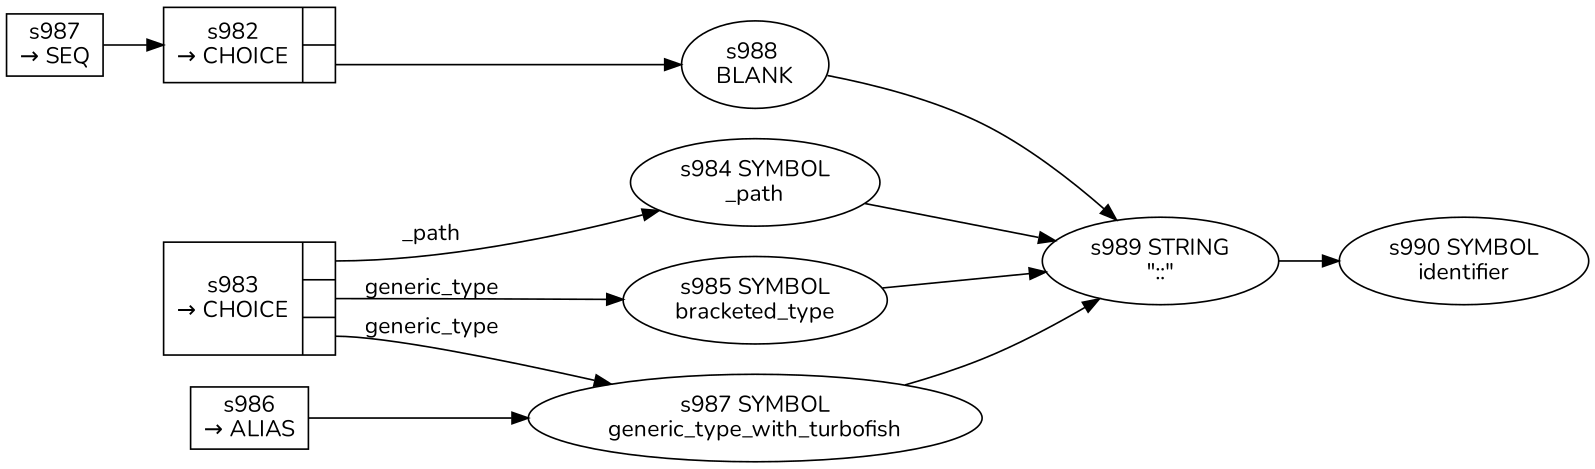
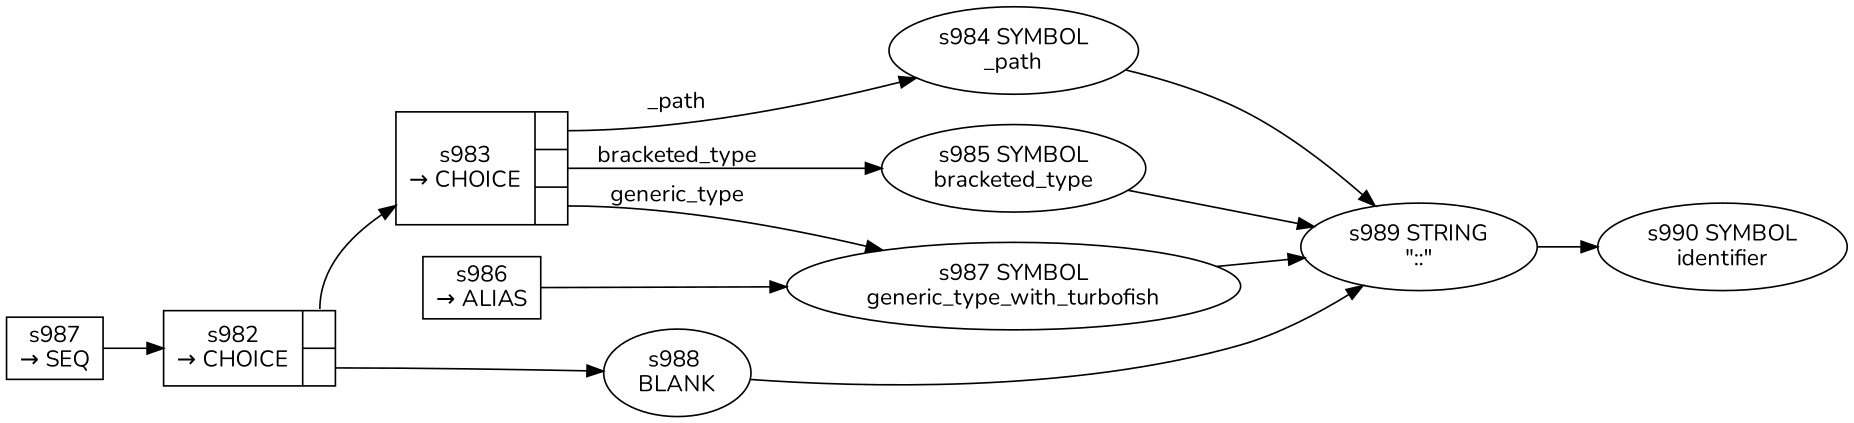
none -> (339, 254)
(432, 288) -> (677, 156)
